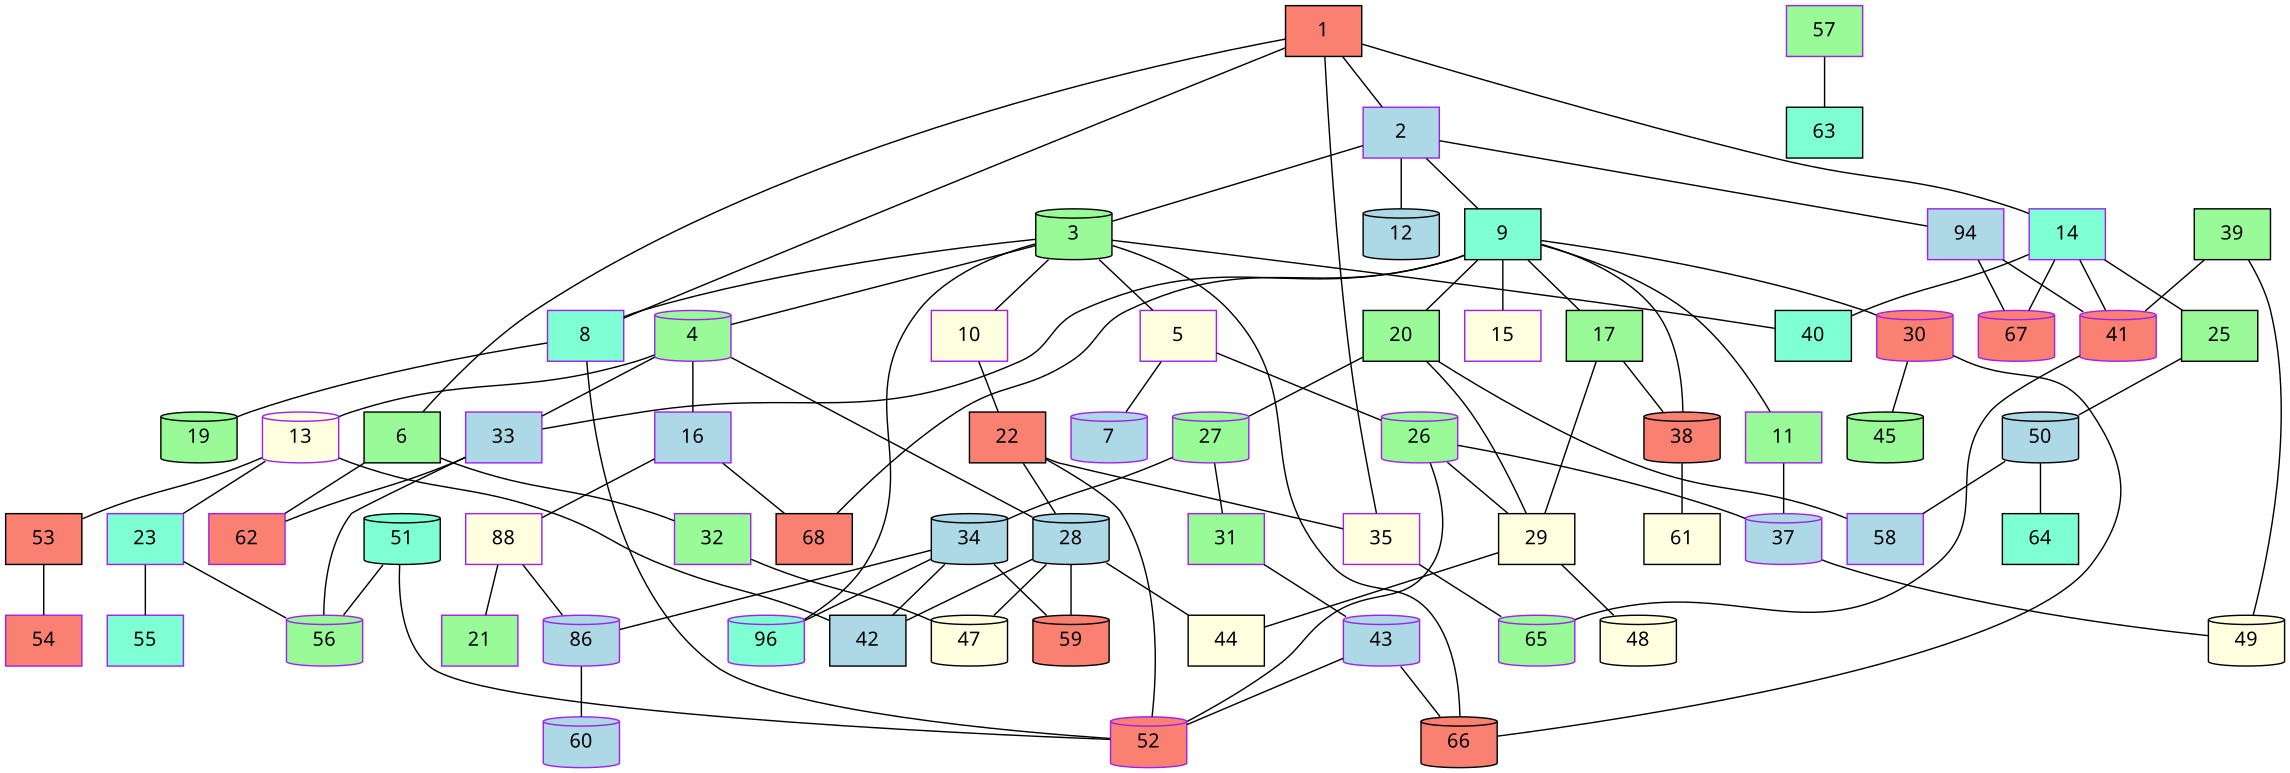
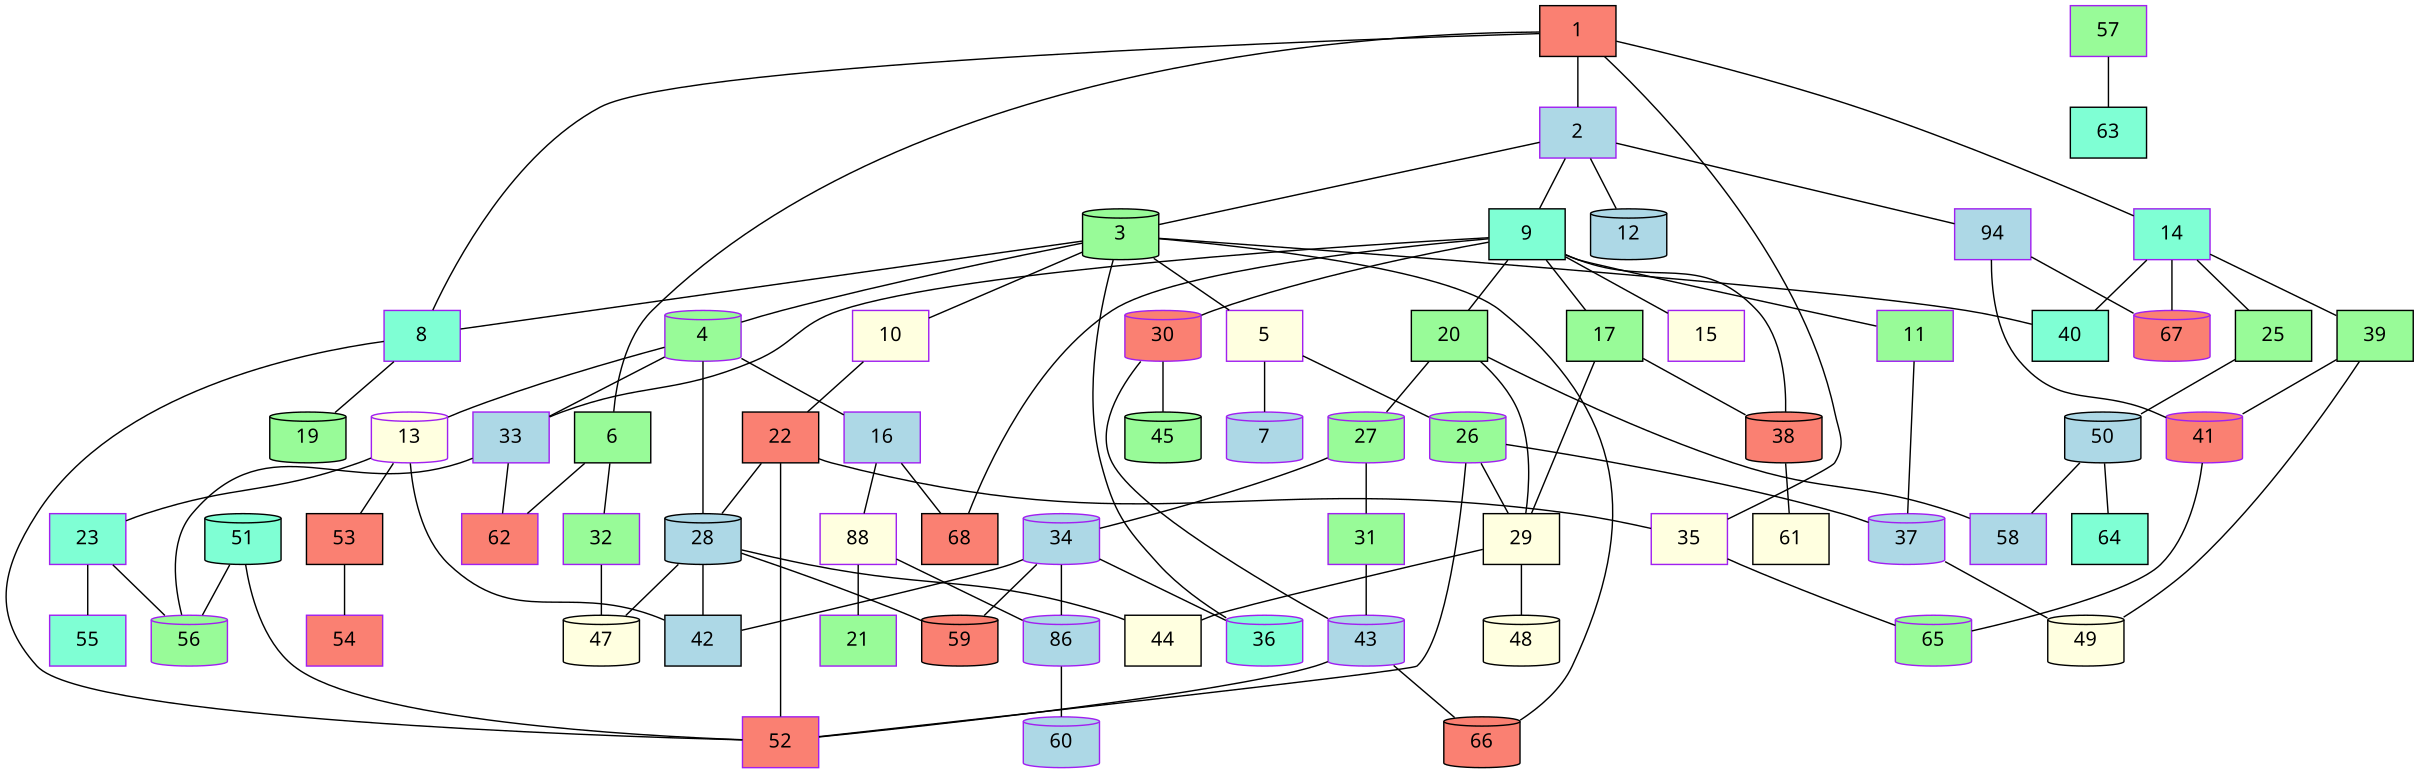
(2093, 285) -> (2273, 285)
(969, 539) -> (1061, 539)
(1959, 639) -> (1175, 523)
(766, 641) -> (1265, 641)
(1149, 742) -> (781, 742)
